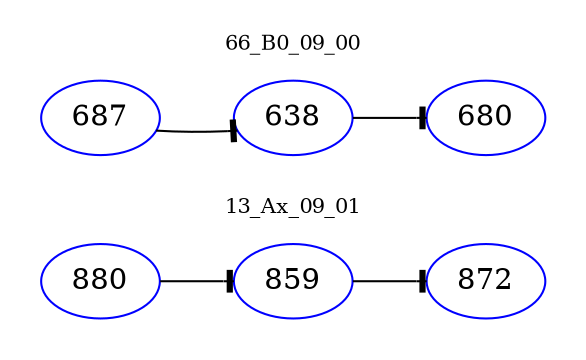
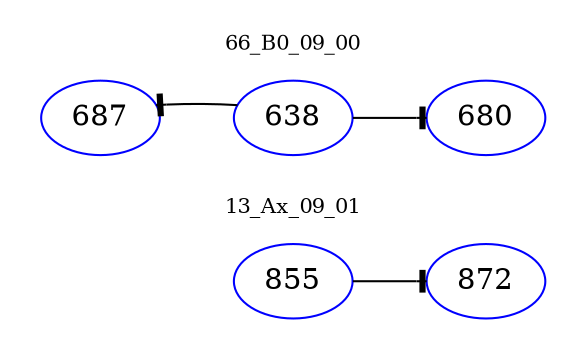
(192, 132) -> (202, 104)
(101, 281) -> none
(293, 281) -> (293, 281)
